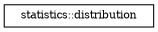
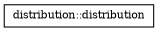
(79, 16) -> (79, 16)
